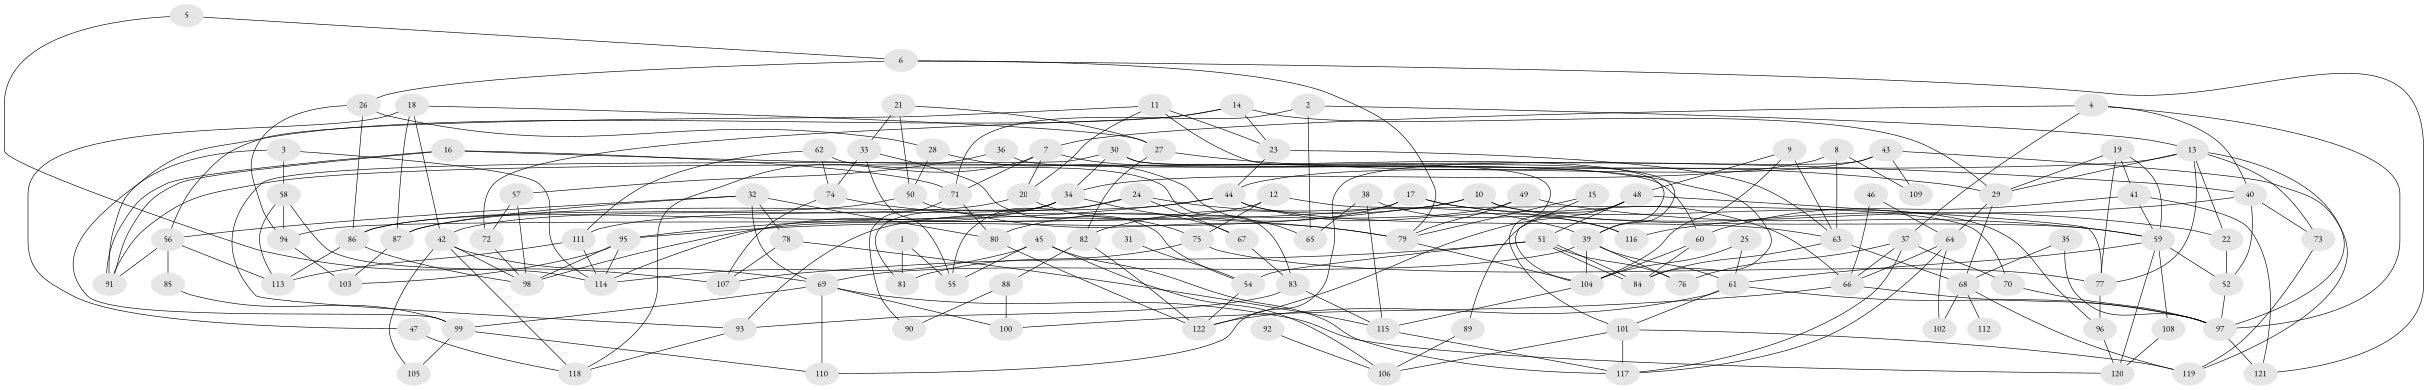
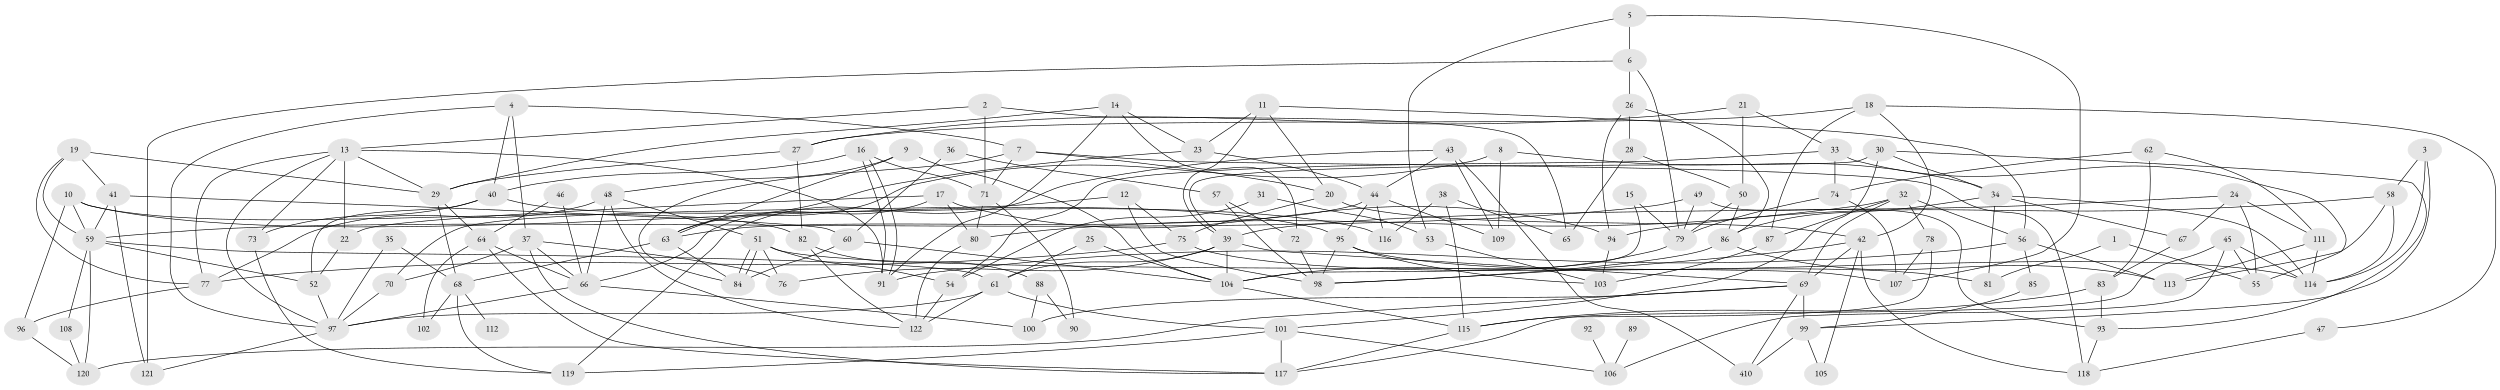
(811, 209) -> (1436, 217)
none -> (1430, 240)
(1500, 250) -> (596, 240)
(822, 374) -> (1746, 374)
